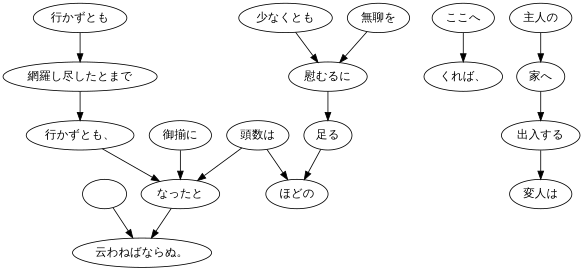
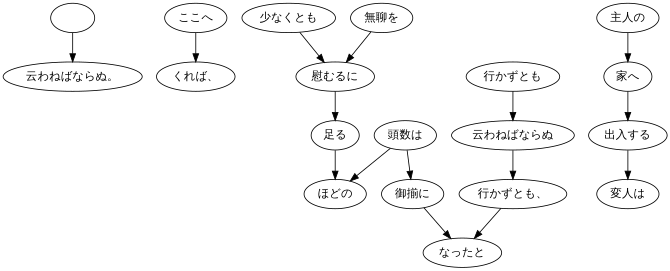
(80, 77) -> (513, 135)
(223, 162) -> (408, 161)
(164, 220) -> none
